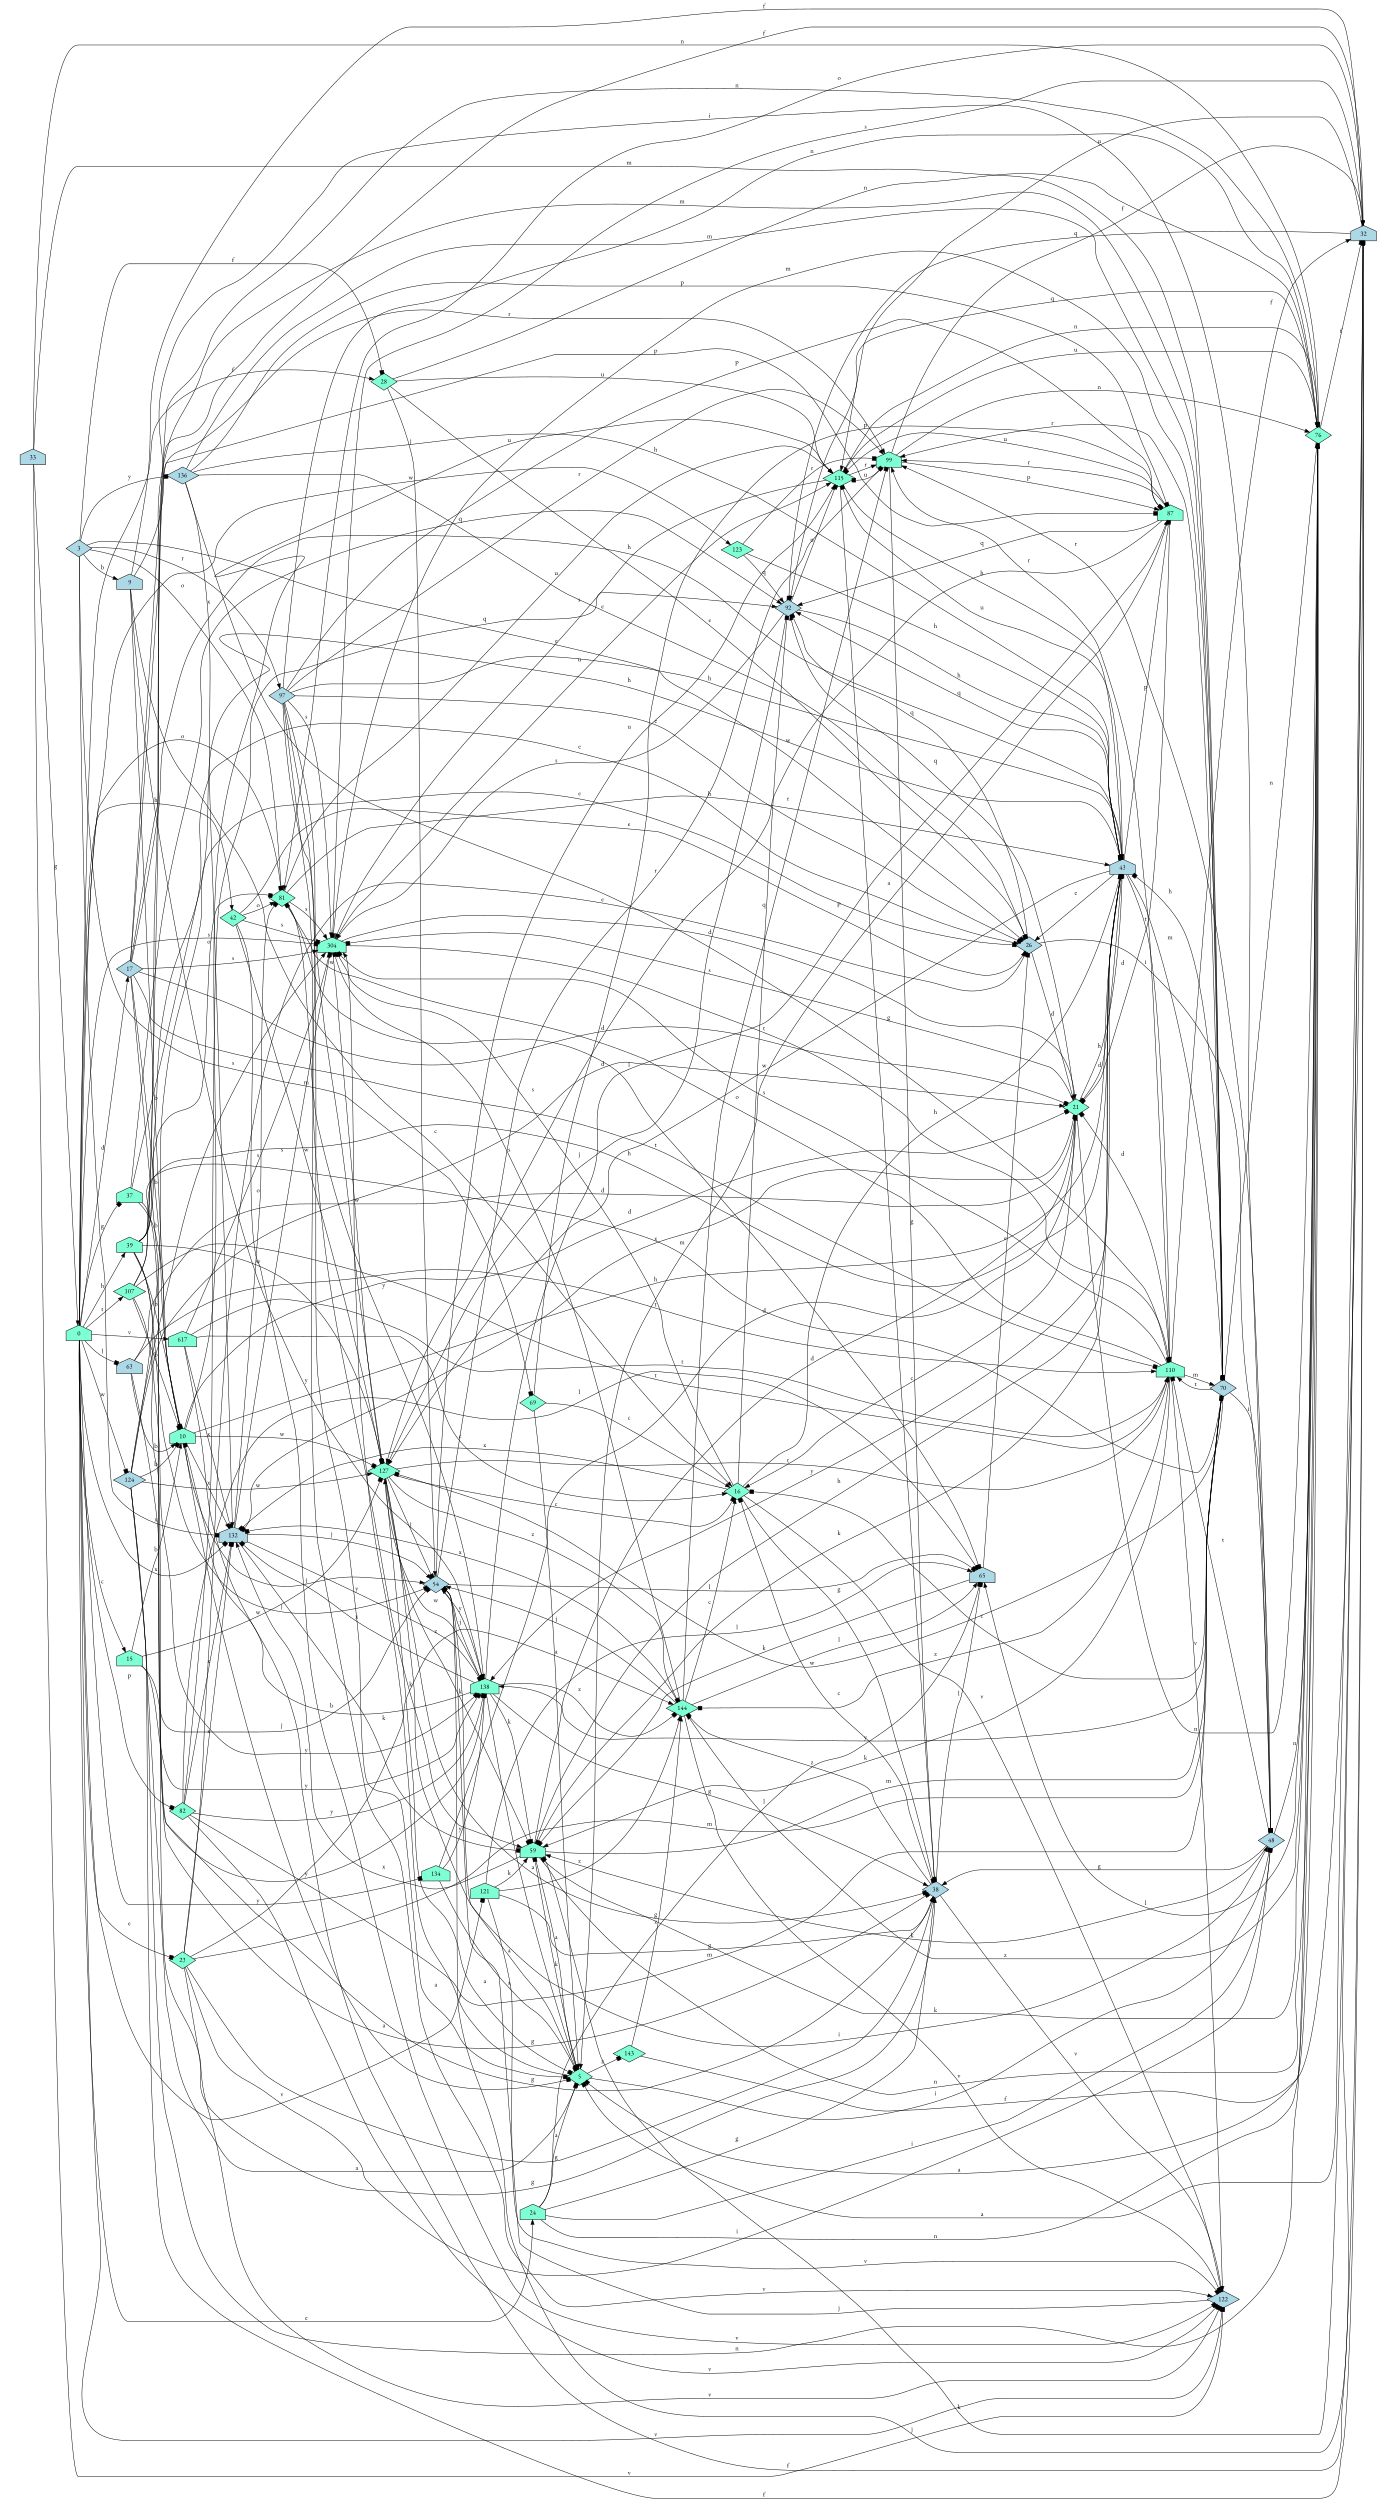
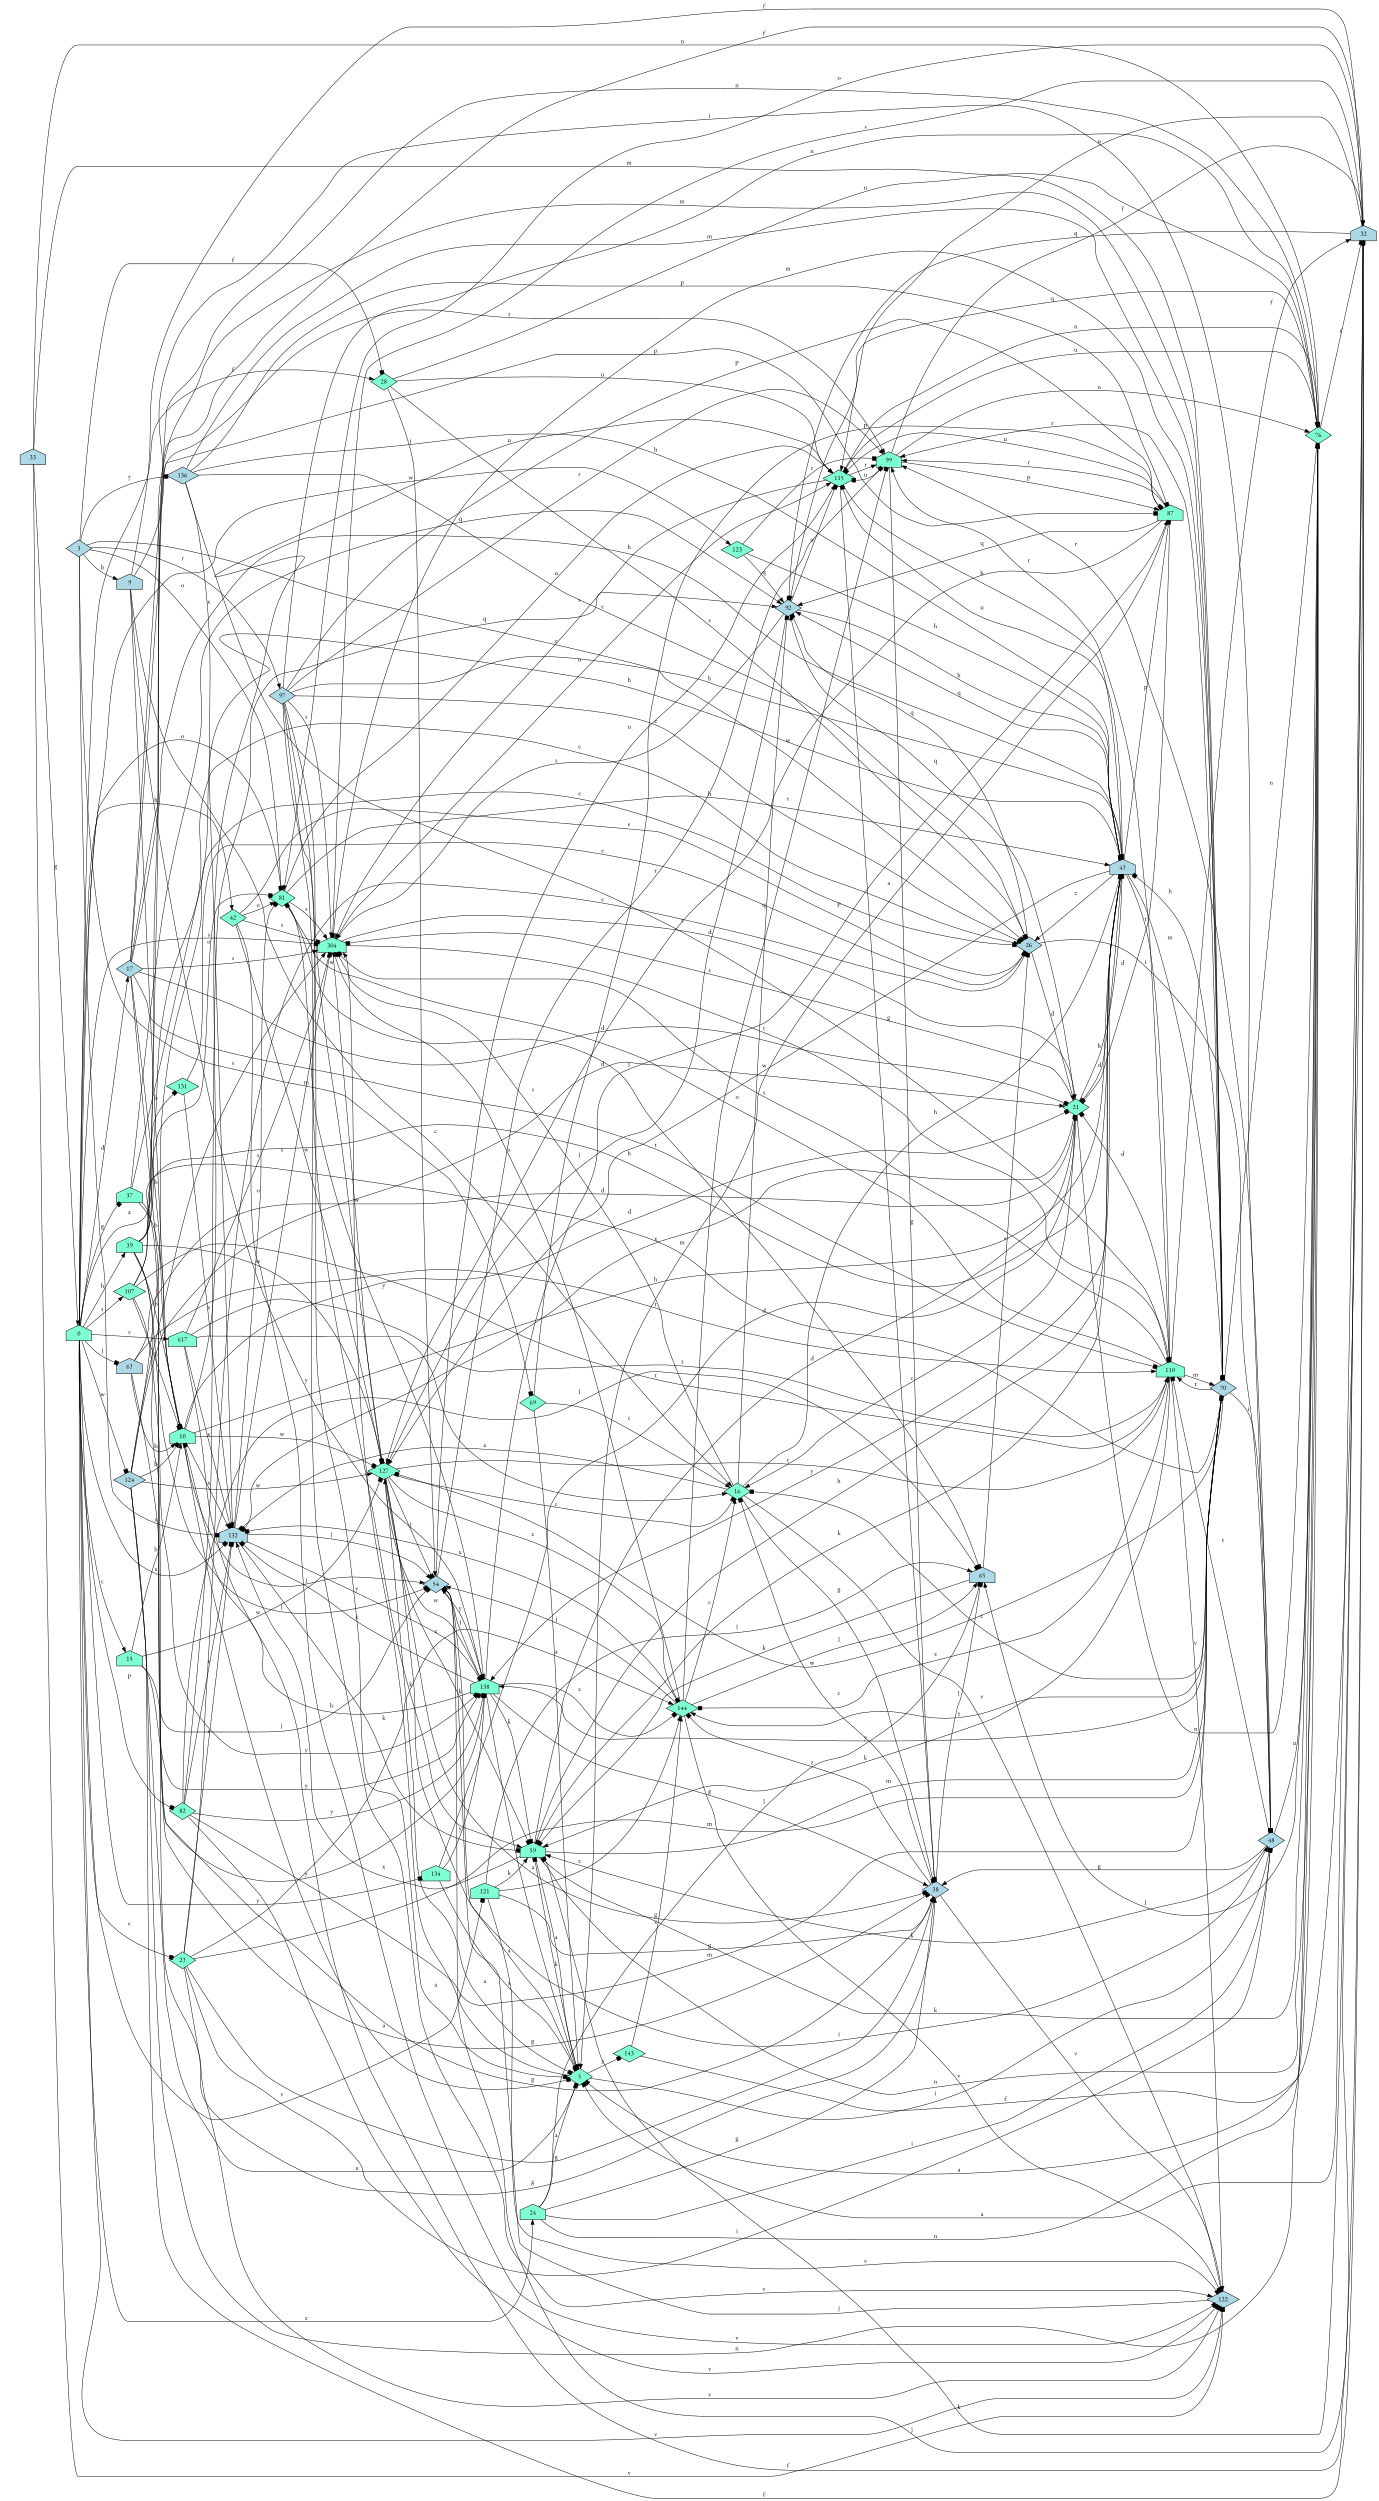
none -> (183, 1086)
(728, 1591) -> none
(1276, 1903) -> (1089, 1697)
